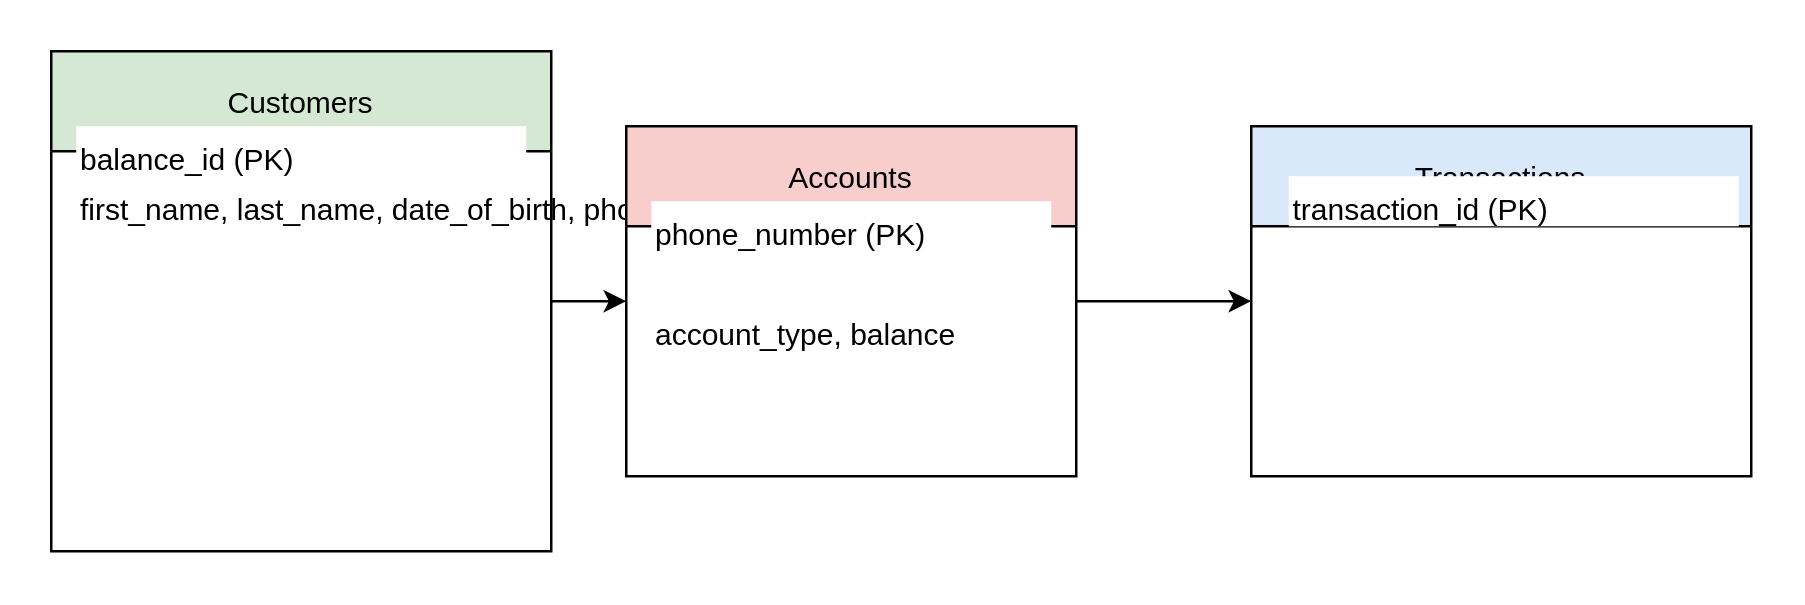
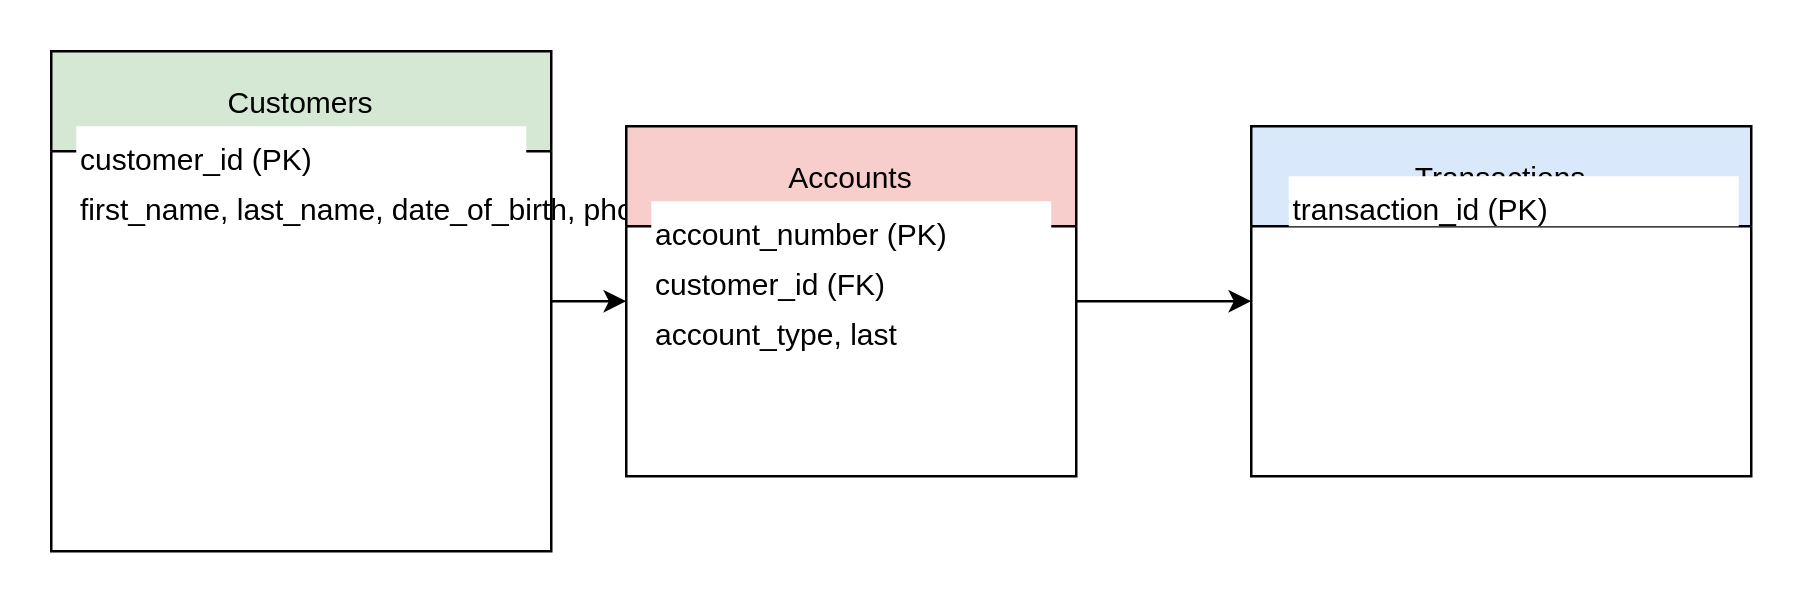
(194, 160) -> (207, 160)
(794, 235) -> (811, 235)
none -> (851, 276)
(820, 335) -> (795, 335)
